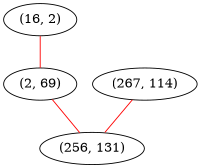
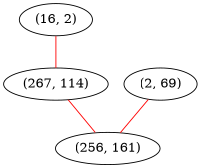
(40, 52) -> (56, 52)
(92, 148) -> (108, 148)
